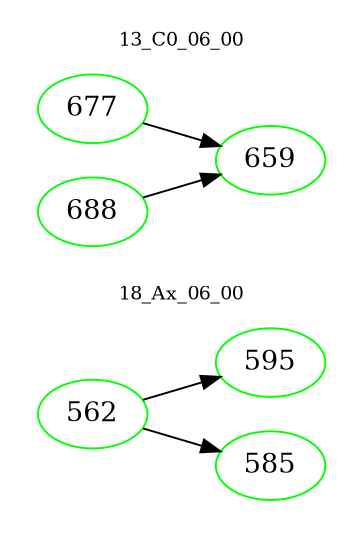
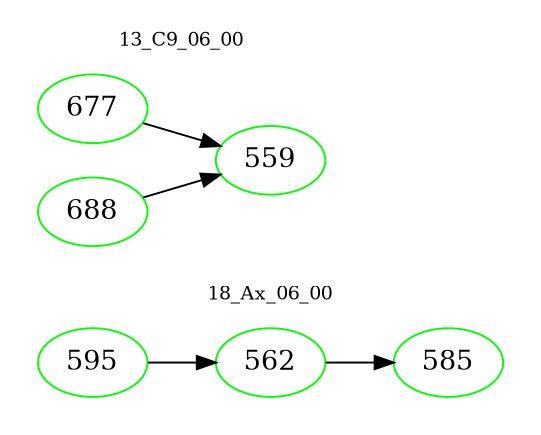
(182, 41) -> (182, 41)
(271, 160) -> (271, 160)
(172, 391) -> (172, 363)
